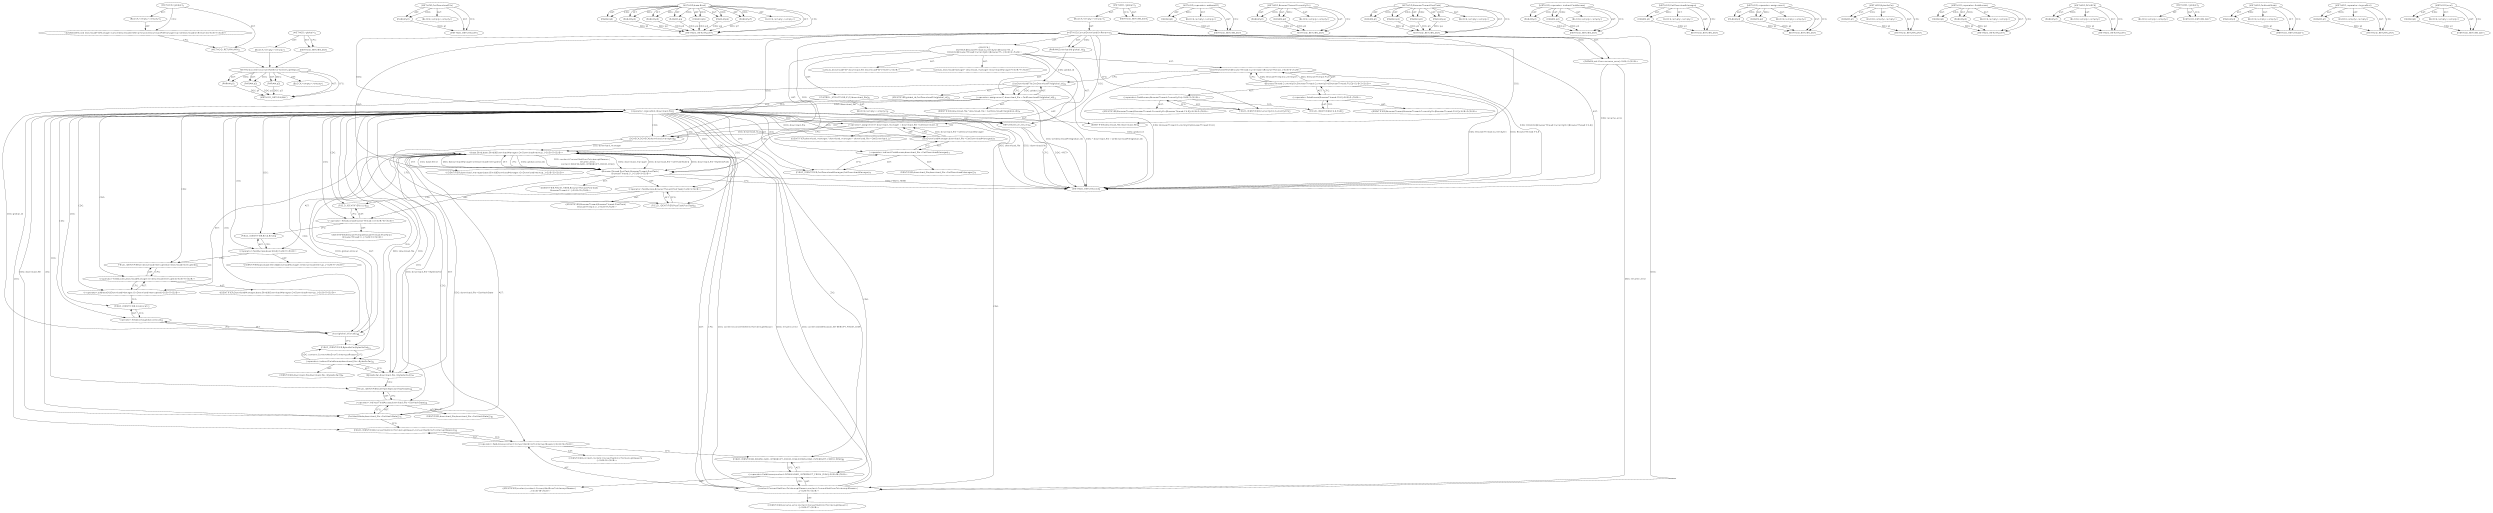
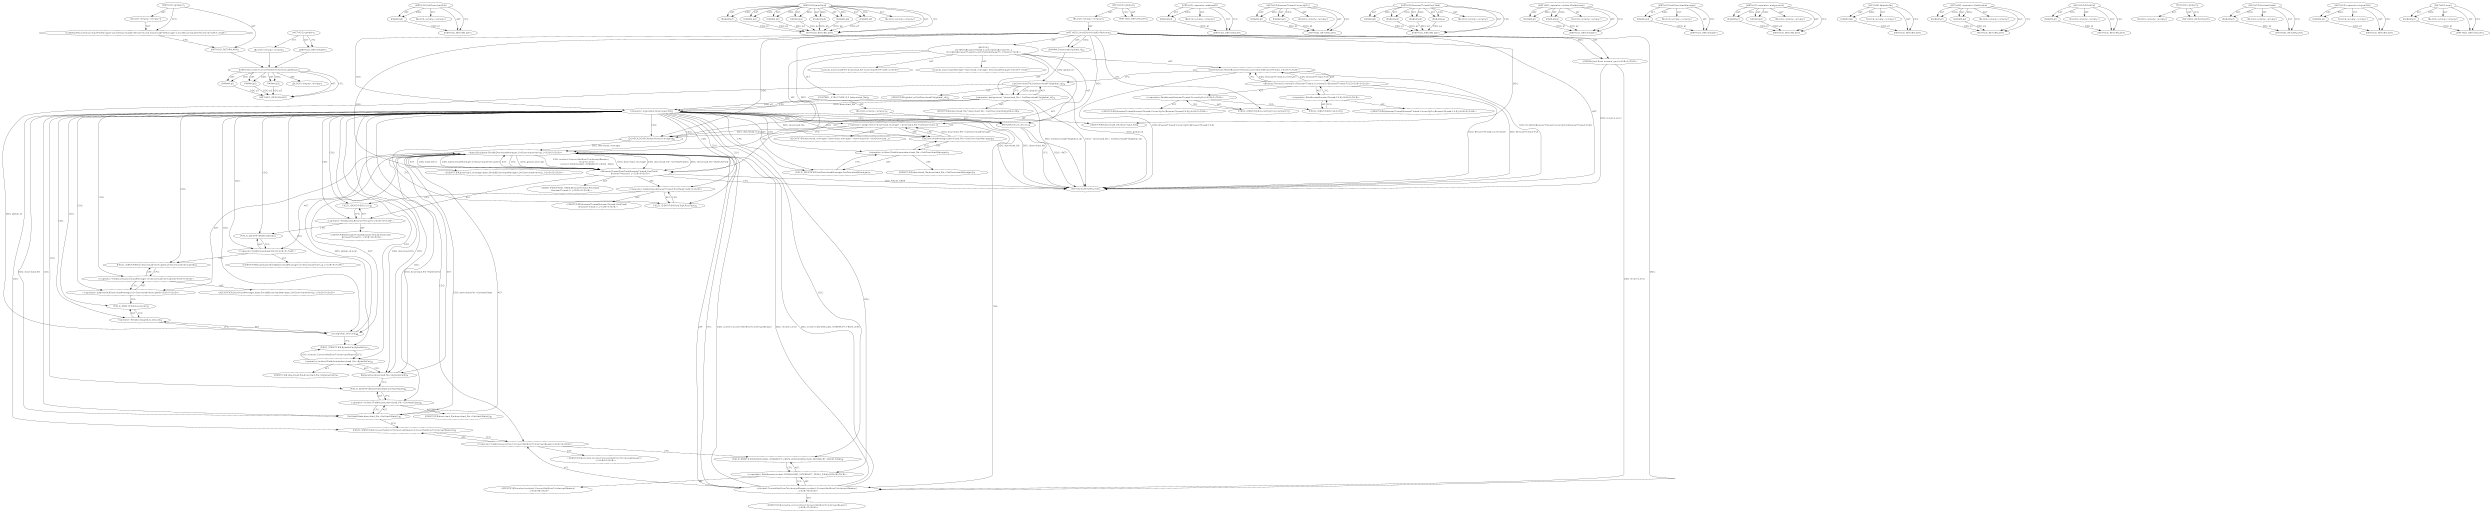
(767, 104) -> (769, 104)
(492, 416) -> (491, 416)
